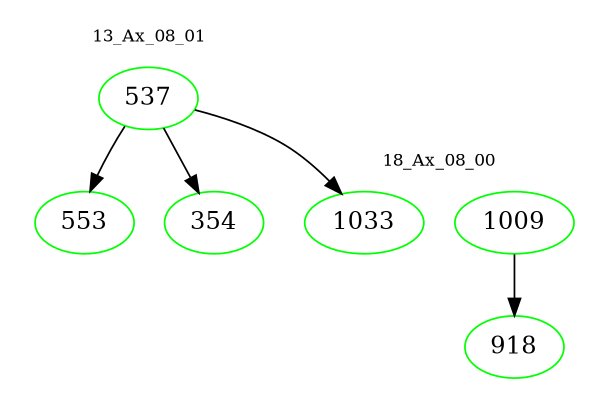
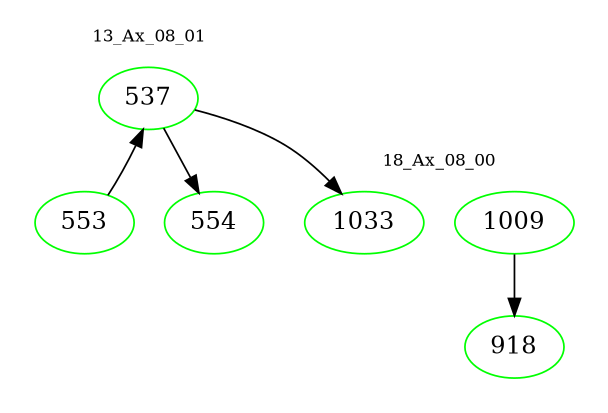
(110, 151) -> (123, 171)
(214, 223) -> (214, 223)
